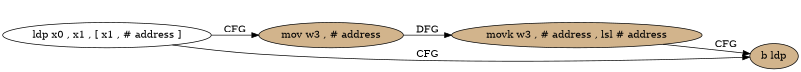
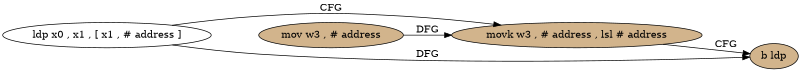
(231, 35) -> (333, 13)
(427, 54) -> (427, 54)
